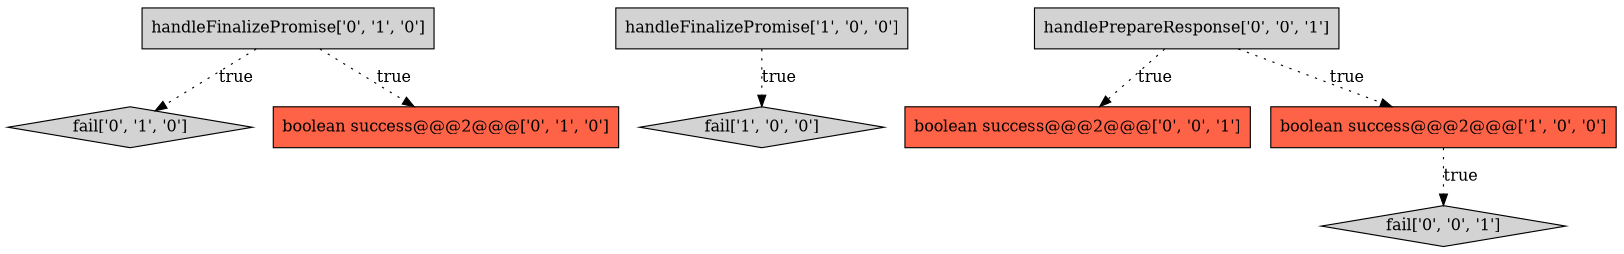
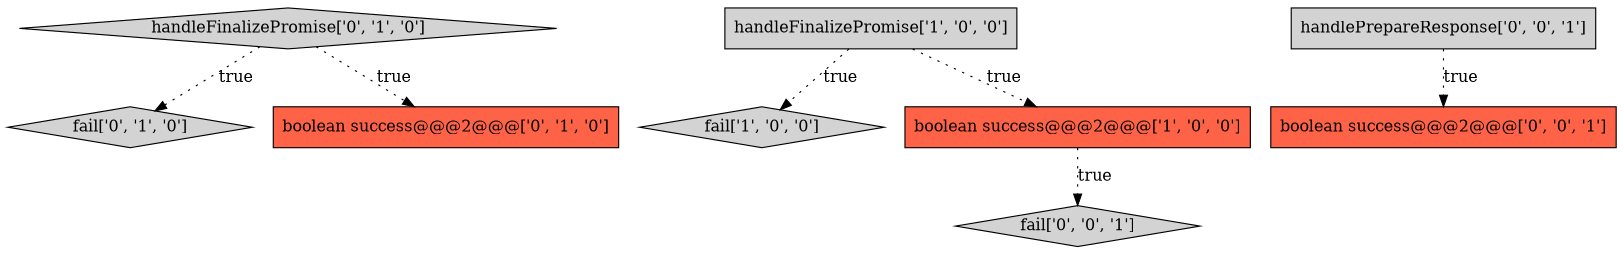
(288, 28) -> (288, 28)
(1310, 76) -> (969, 75)
